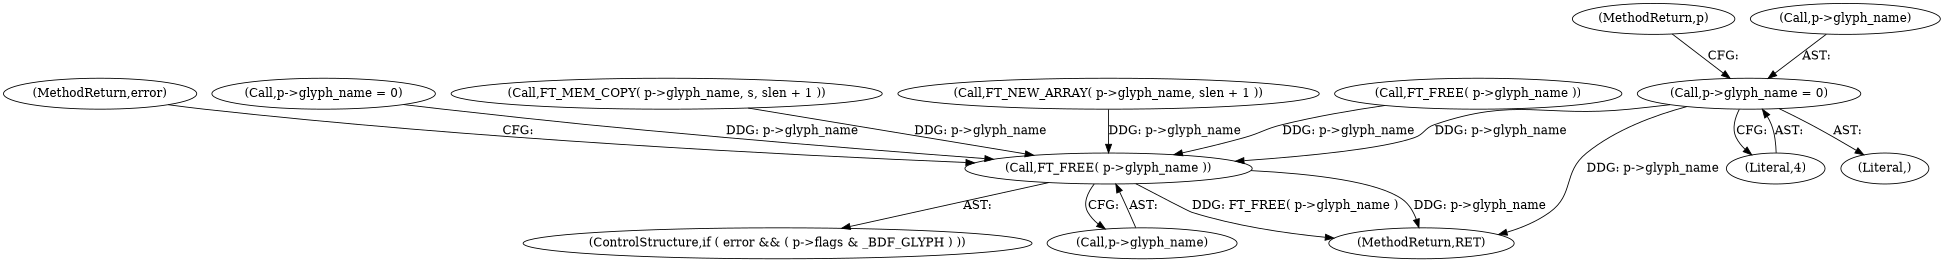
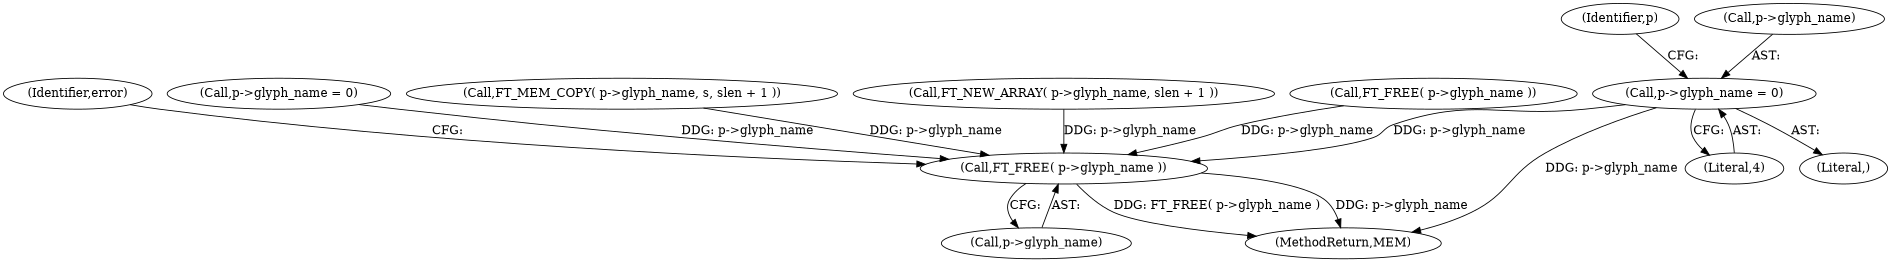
(1654, 19) -> (1620, 19)
(100, 94) -> (78, 94)
(778, 243) -> none
(1421, 243) -> (1343, 243)
